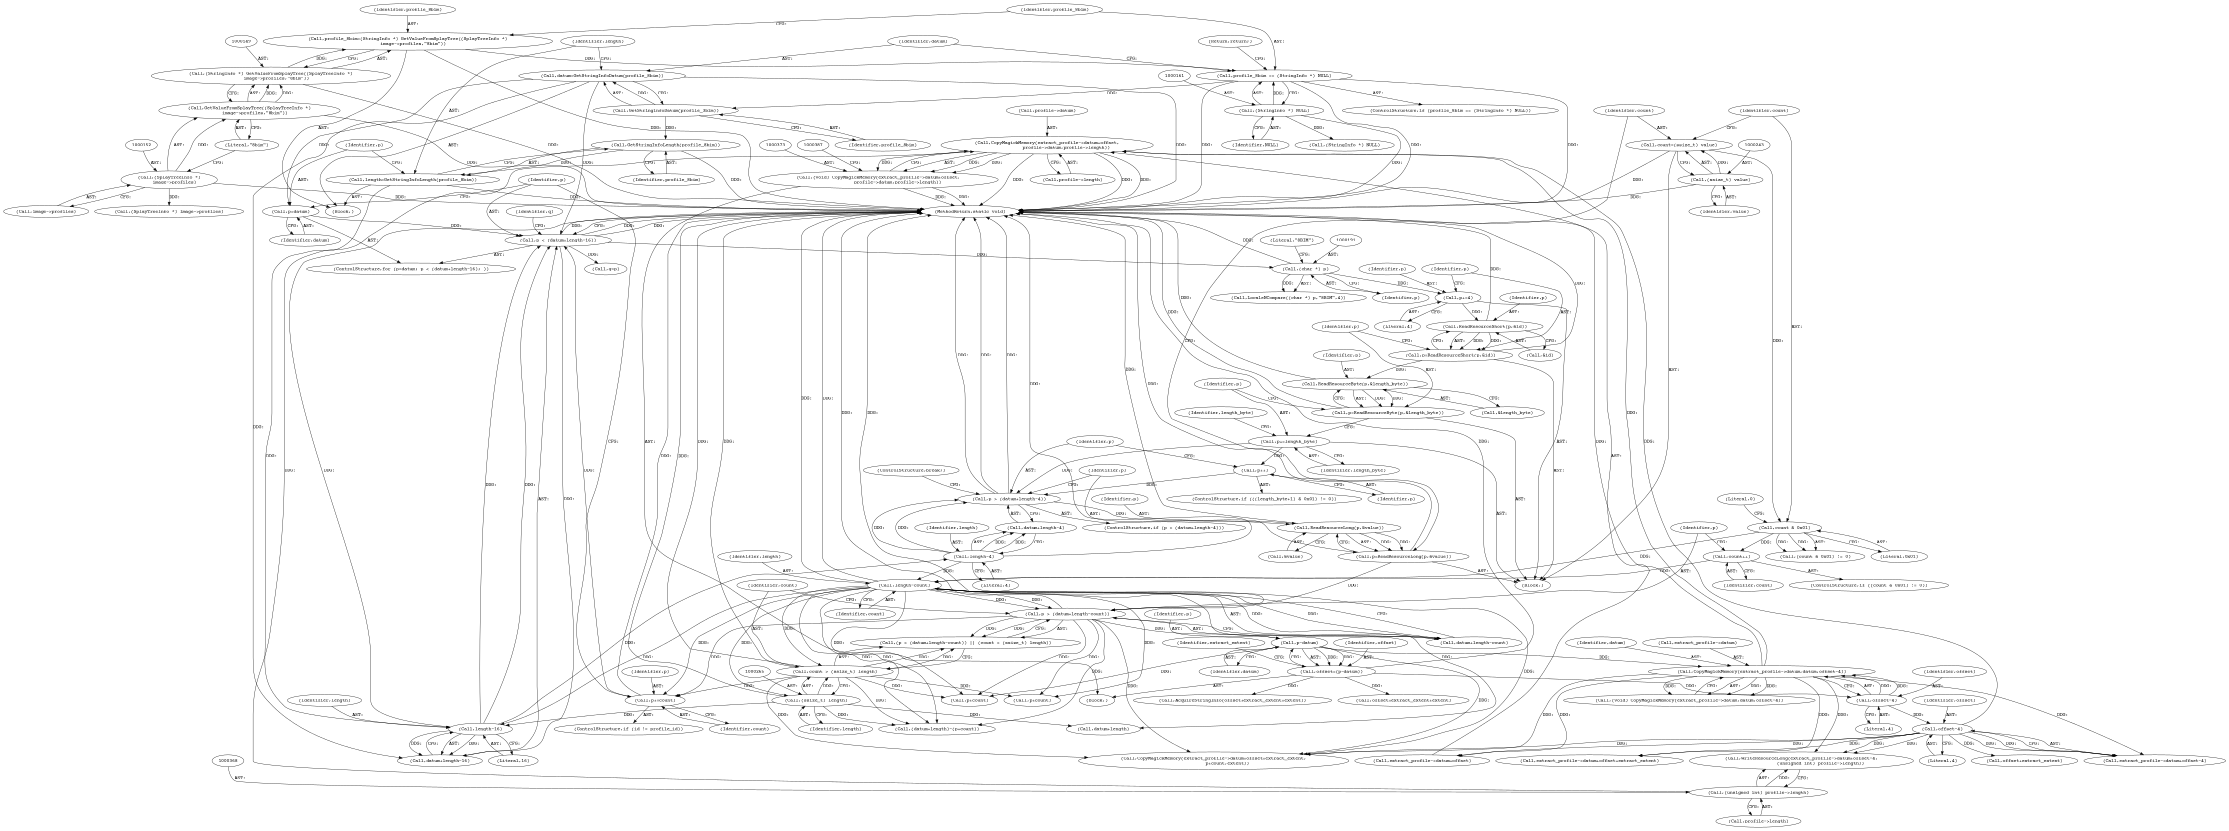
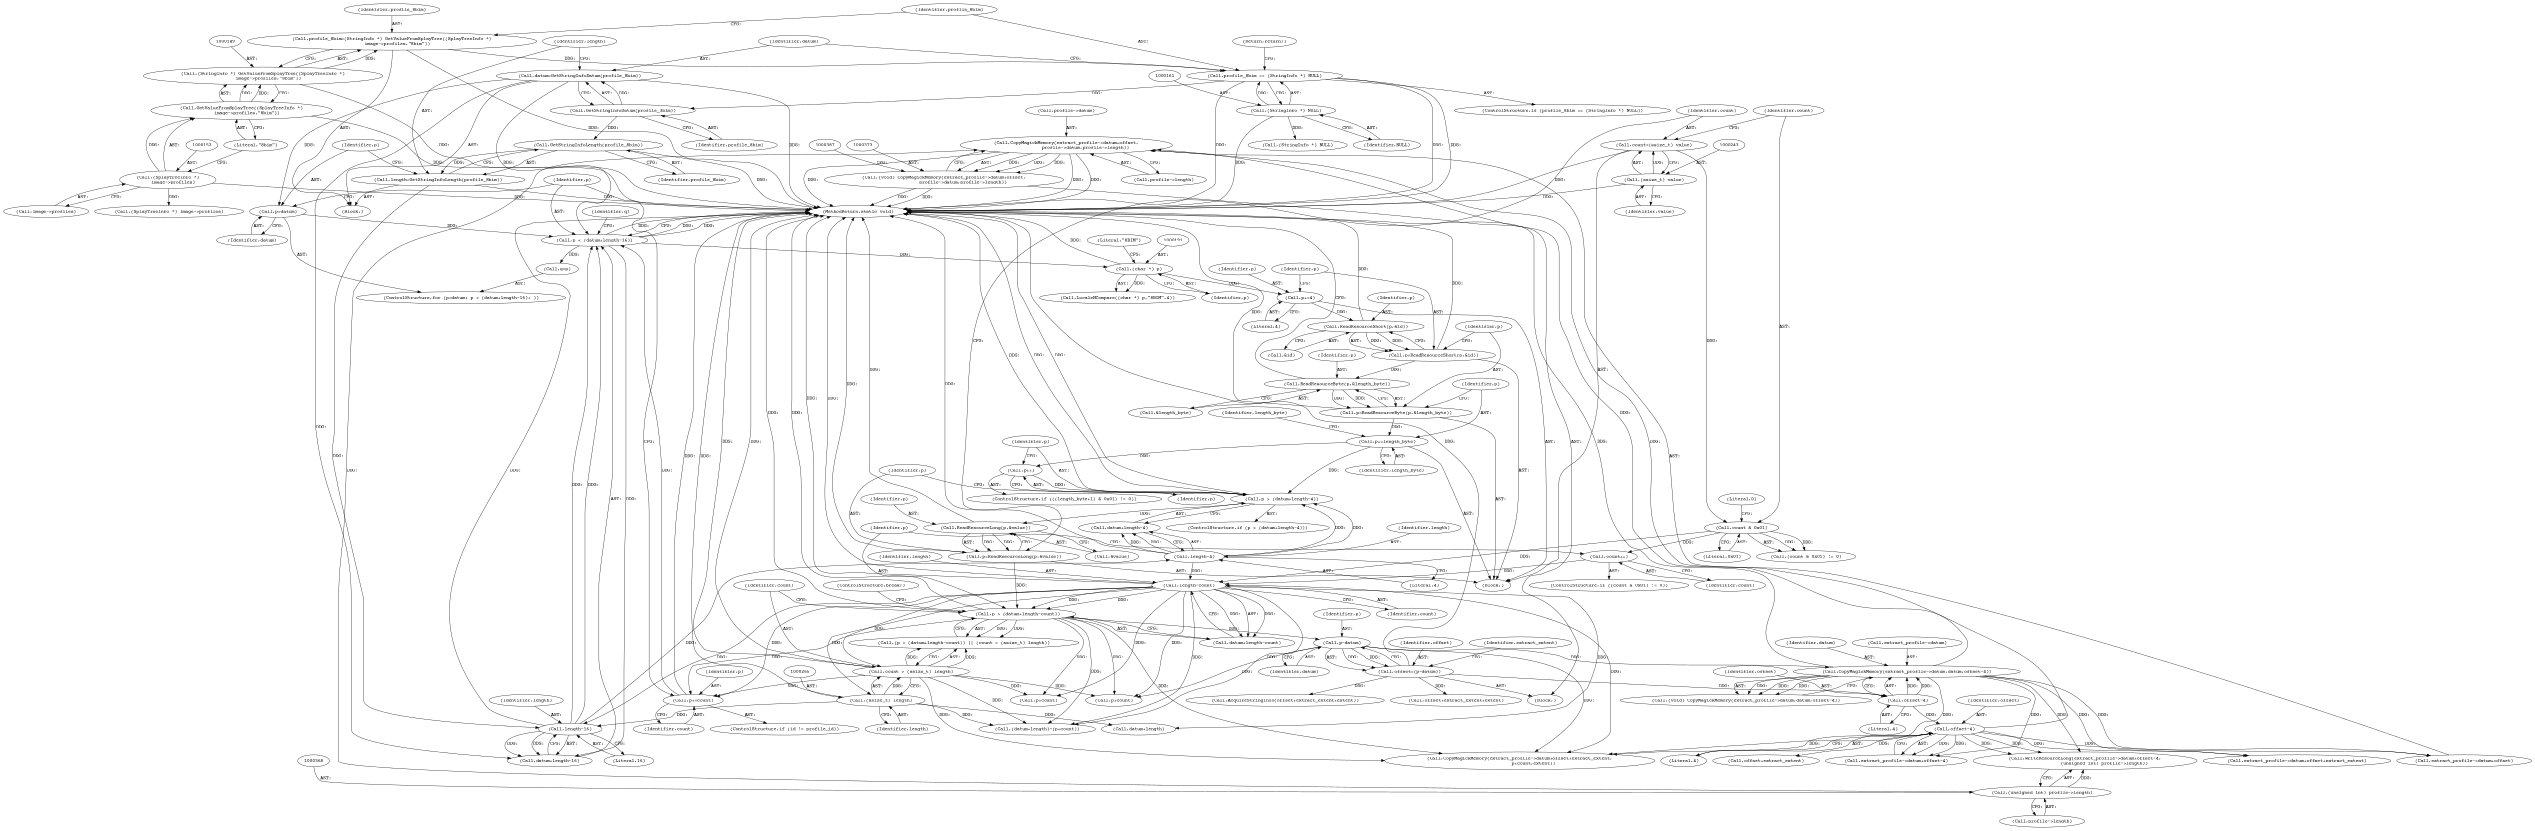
(488, 254) -> (513, 282)
(1188, 298) -> (1342, 298)
(1351, 427) -> (1399, 427)
(949, 487) -> (916, 606)
